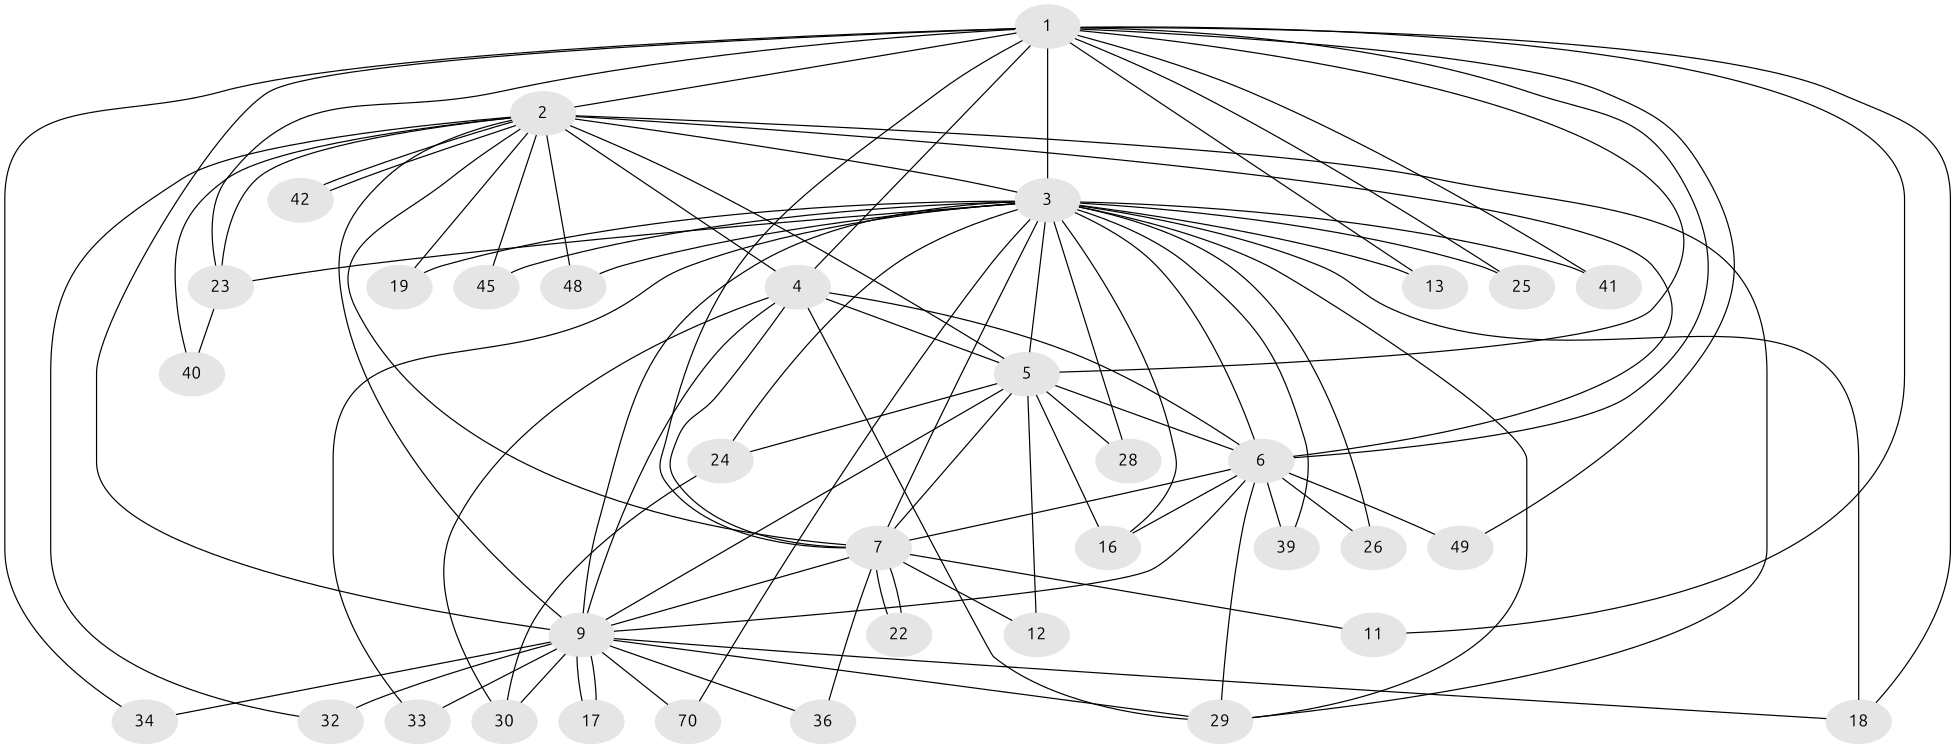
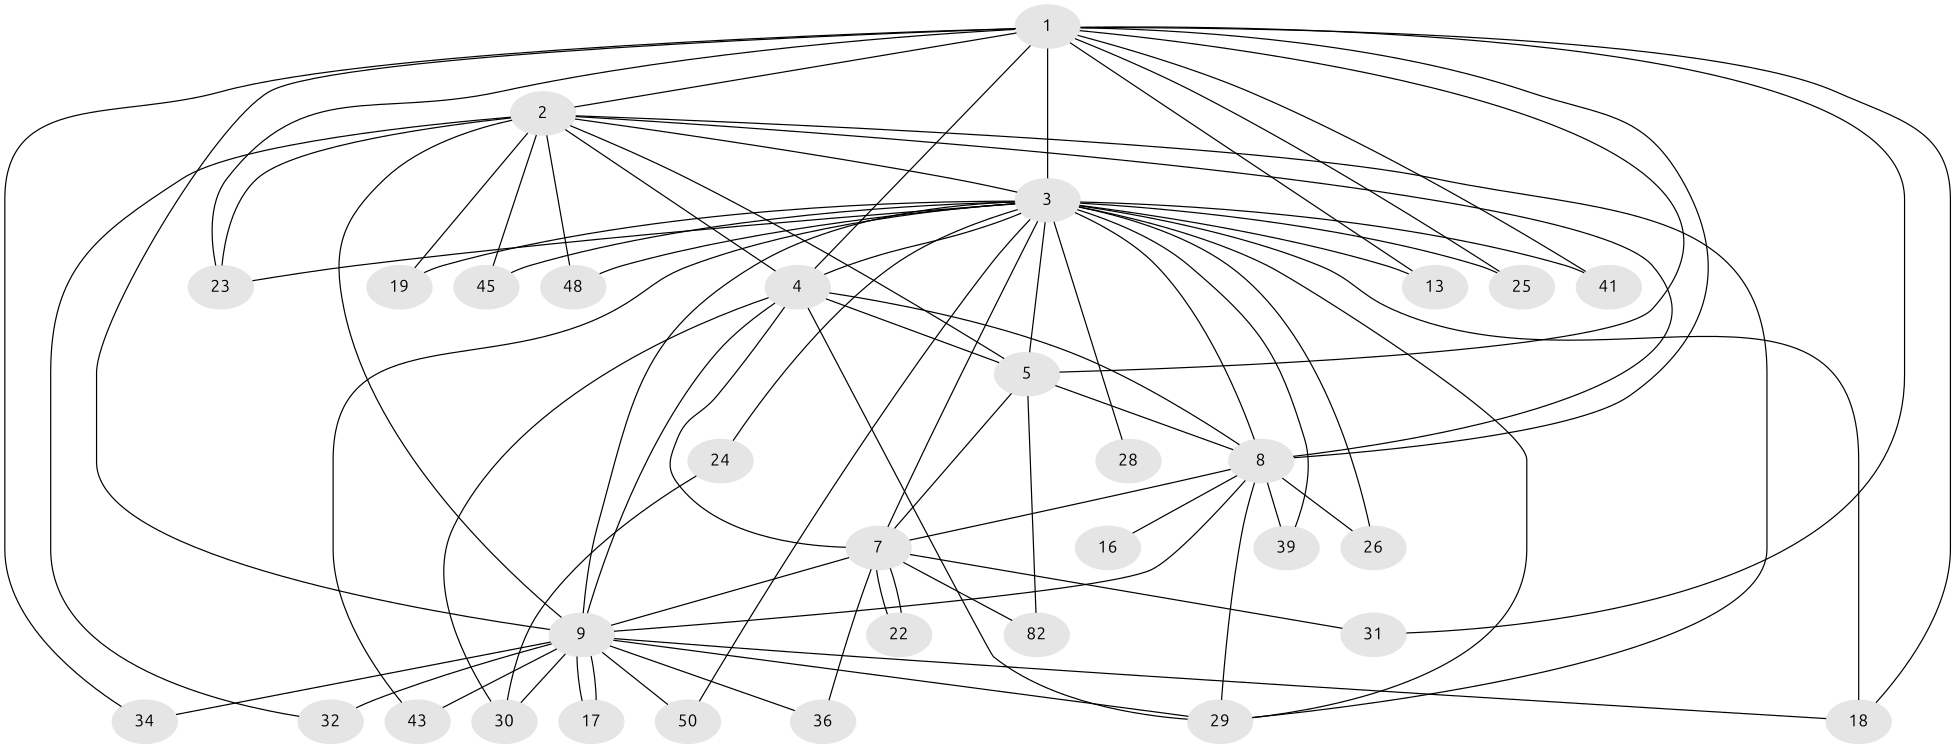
(301, 200) -> none
(711, 312) -> none
(192, 374) -> none
(1154, 383) -> (908, 247)
(892, 413) -> none
(1078, 418) -> none
(455, 421) -> none
(1067, 461) -> none
(1261, 461) -> (1261, 461)
(804, 504) -> none
(1460, 548) -> none
(1037, 635) -> (1037, 635)
(1374, 635) -> (1374, 635)
(418, 722) -> (418, 722)
(688, 722) -> (688, 722)
